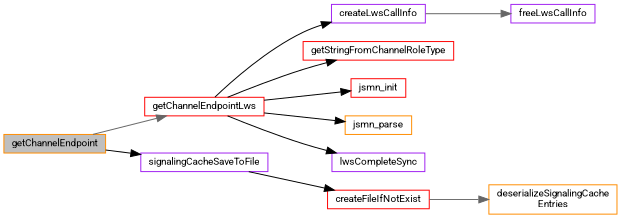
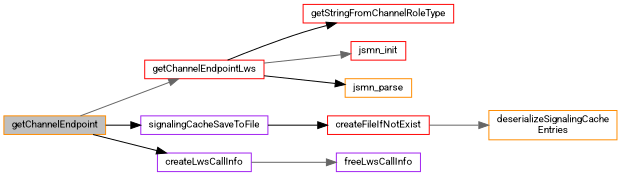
(265, 55) -> (125, 143)
(303, 96) -> (303, 59)
(378, 162) -> none
